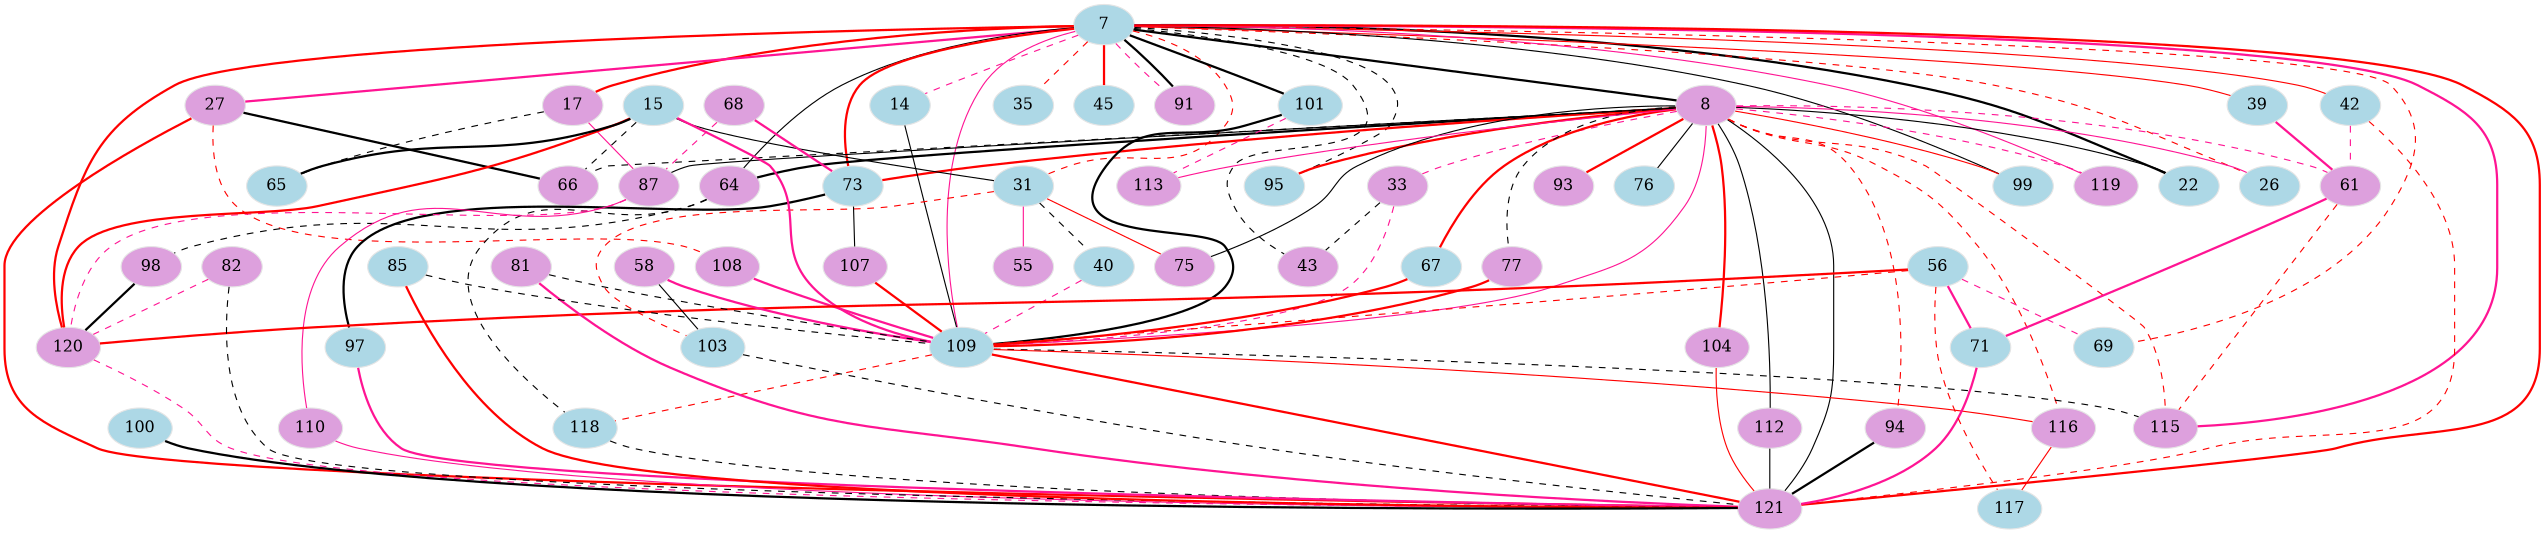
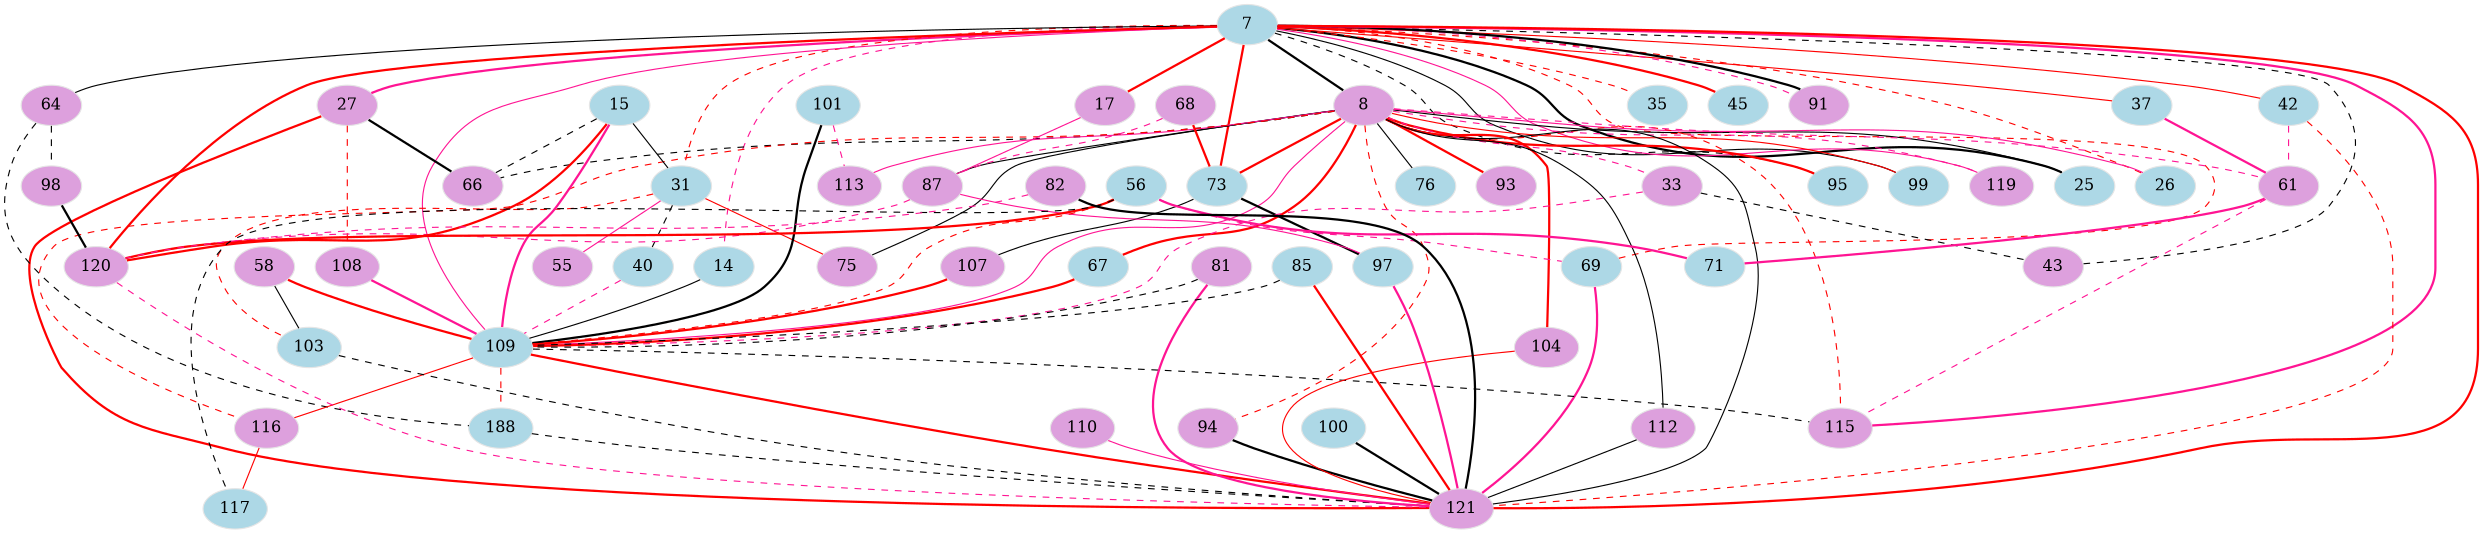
(1222, 70) -> none
(2257, 105) -> (2142, 105)
(1216, 136) -> none
(782, 138) -> (1201, 146)
(277, 186) -> none
(2189, 186) -> (2085, 186)
(335, 252) -> (1110, 218)
(1512, 267) -> none
(732, 301) -> (379, 312)
(2250, 317) -> (2065, 307)
(1950, 399) -> (626, 209)
(585, 428) -> (501, 428)
(1913, 465) -> (1569, 405)
(915, 495) -> (1380, 227)
